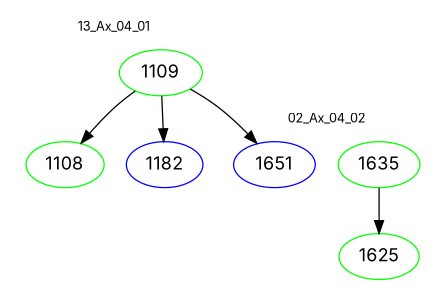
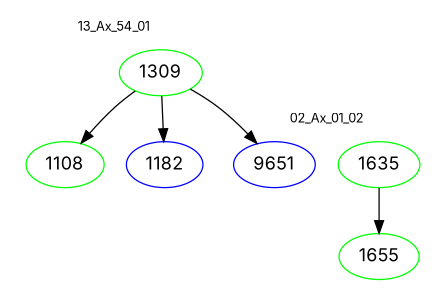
(114, 27) -> (114, 27)
(161, 73) -> (161, 73)
(327, 119) -> (327, 119)
(274, 165) -> (274, 165)
(379, 257) -> (379, 257)
